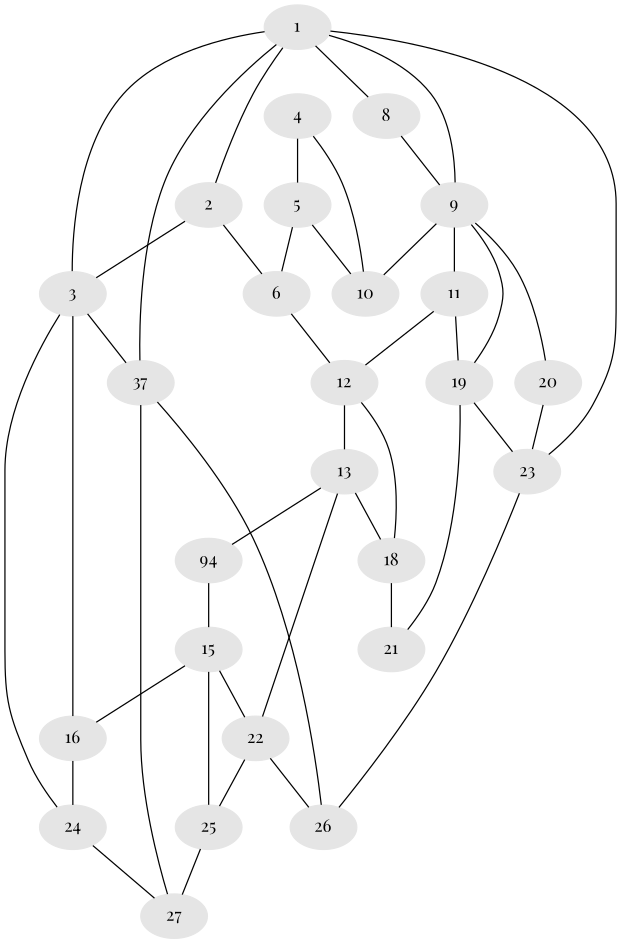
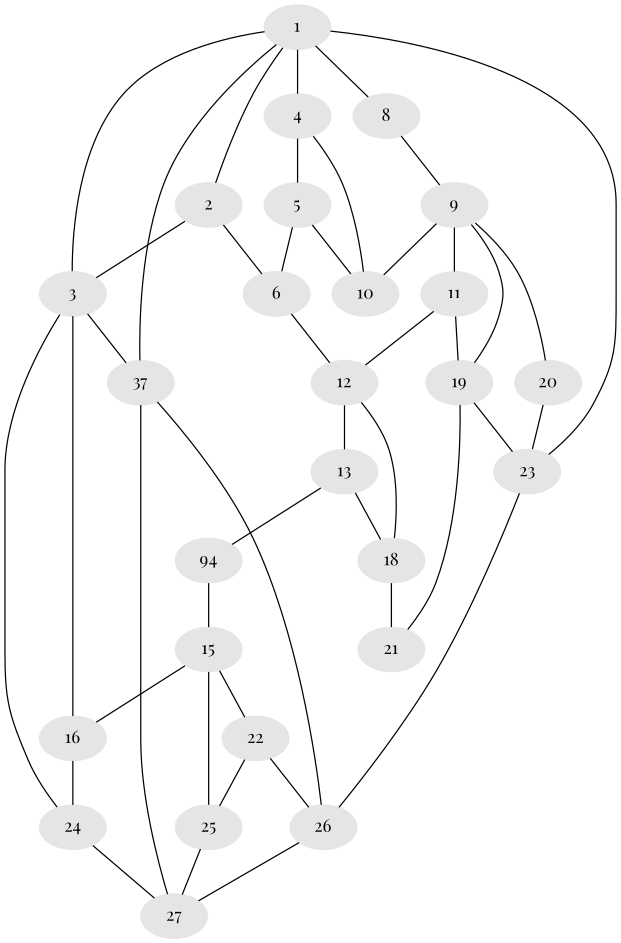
(422, 84) -> (298, 72)
(300, 605) -> none
none -> (249, 872)
